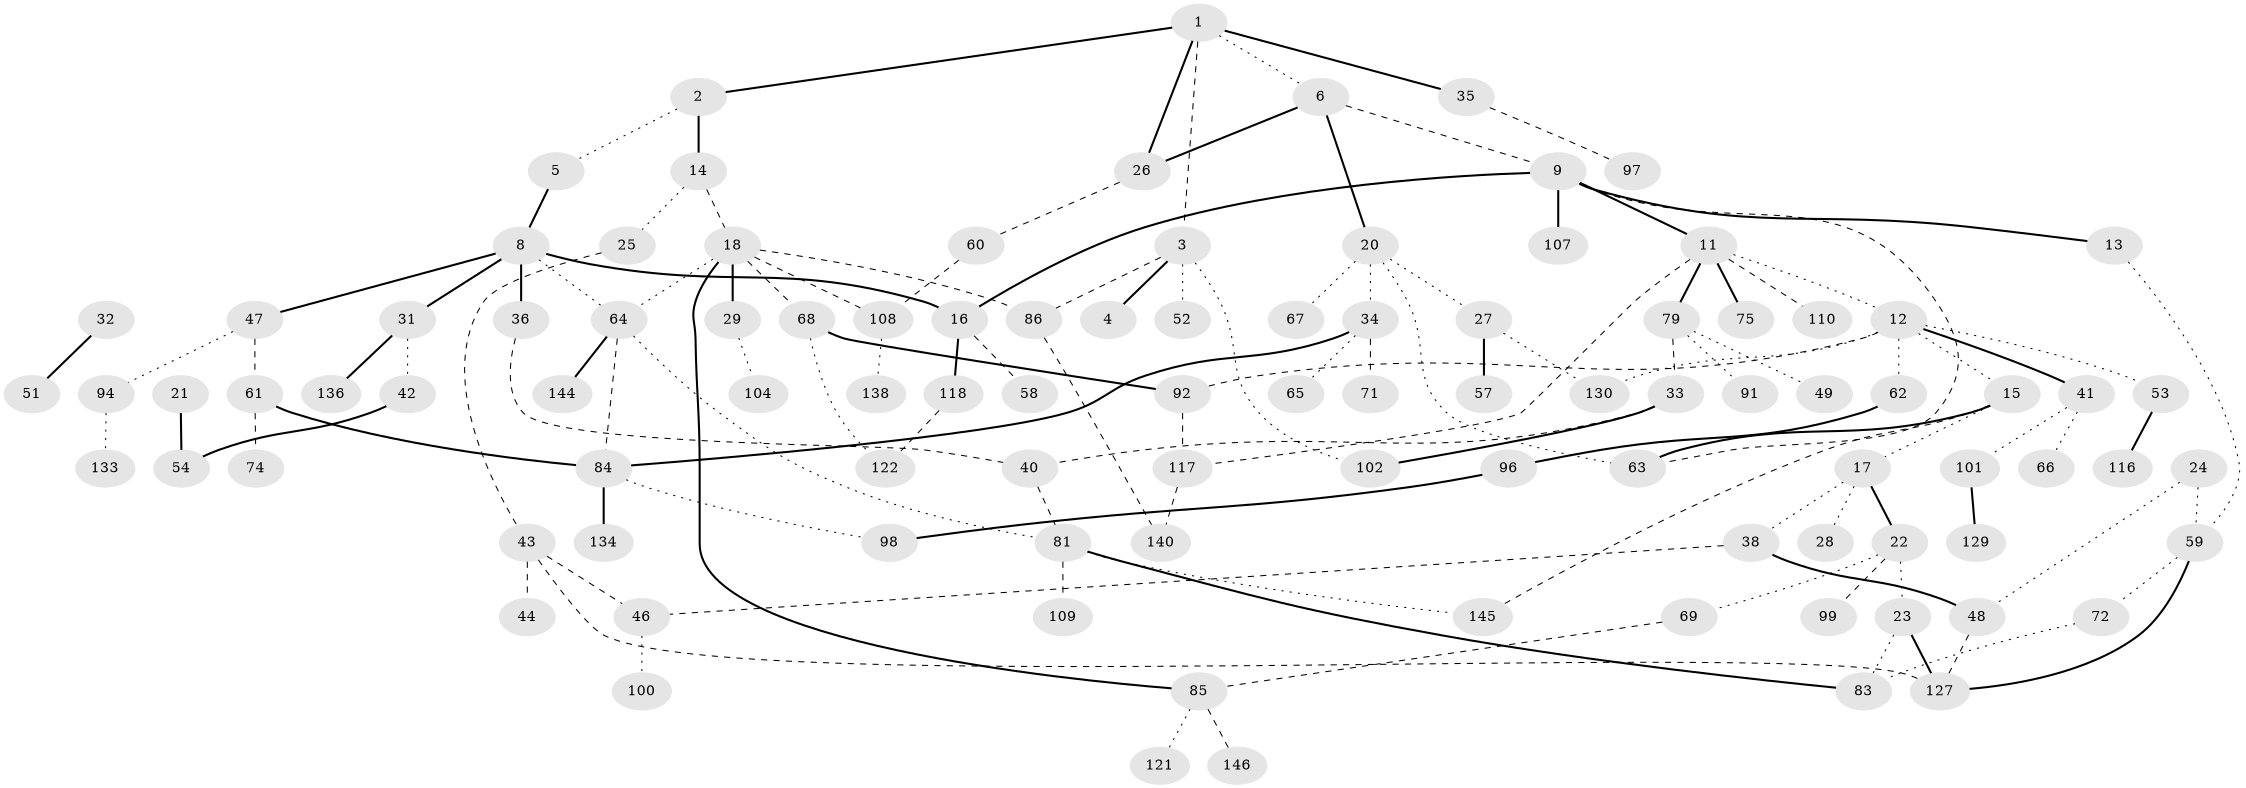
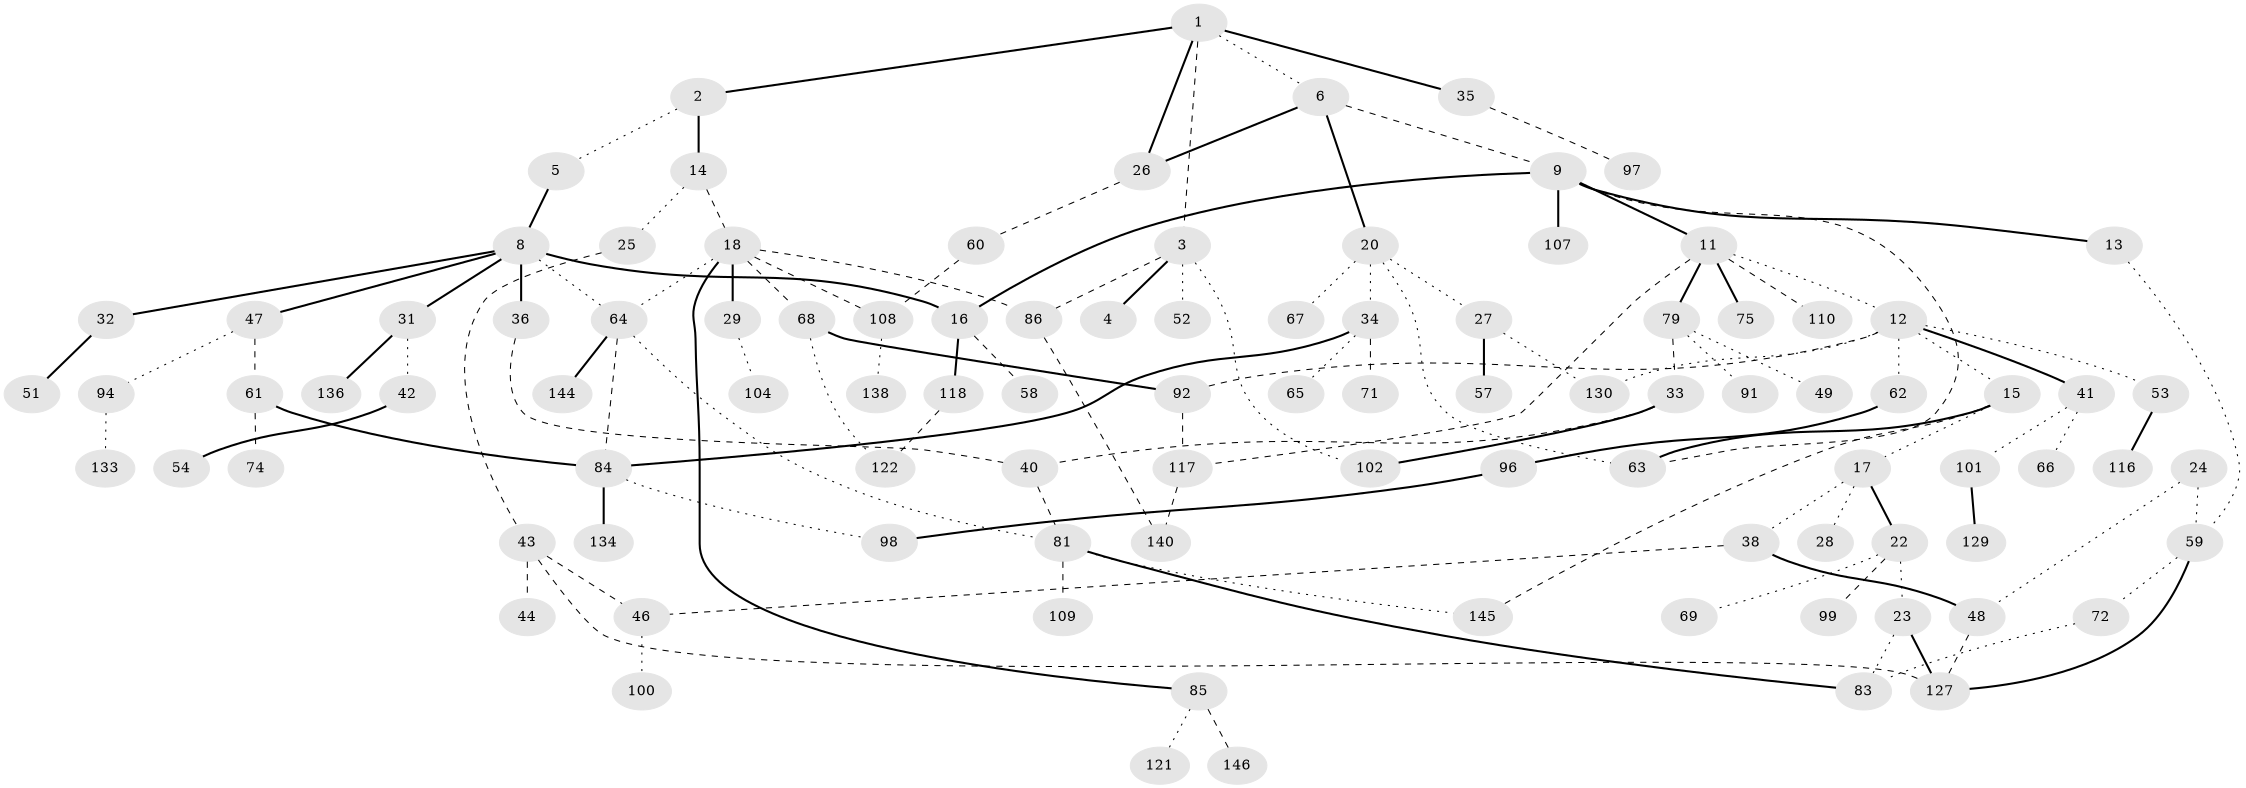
none -> (314, 283)
(181, 394) -> none
(1444, 654) -> none
